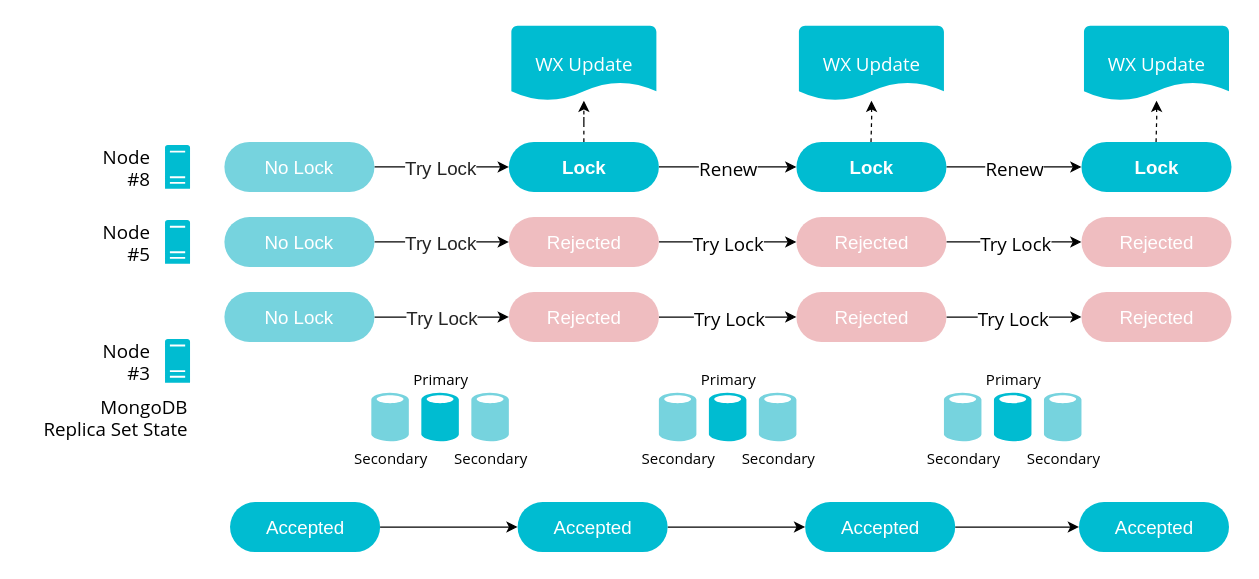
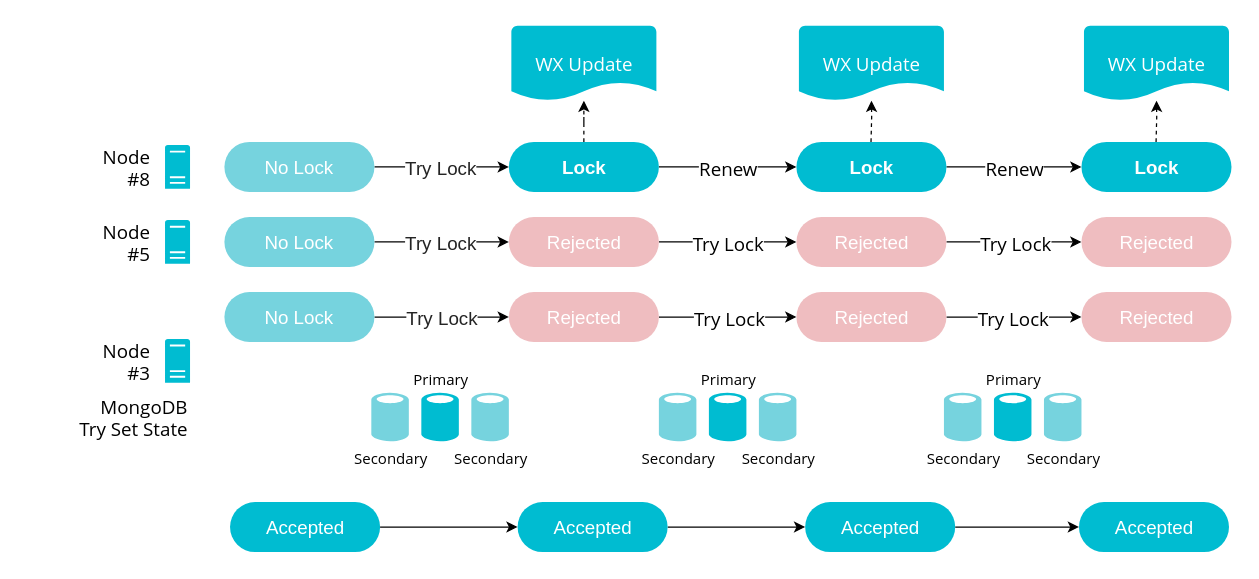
(109, 417) -> (125, 417)
